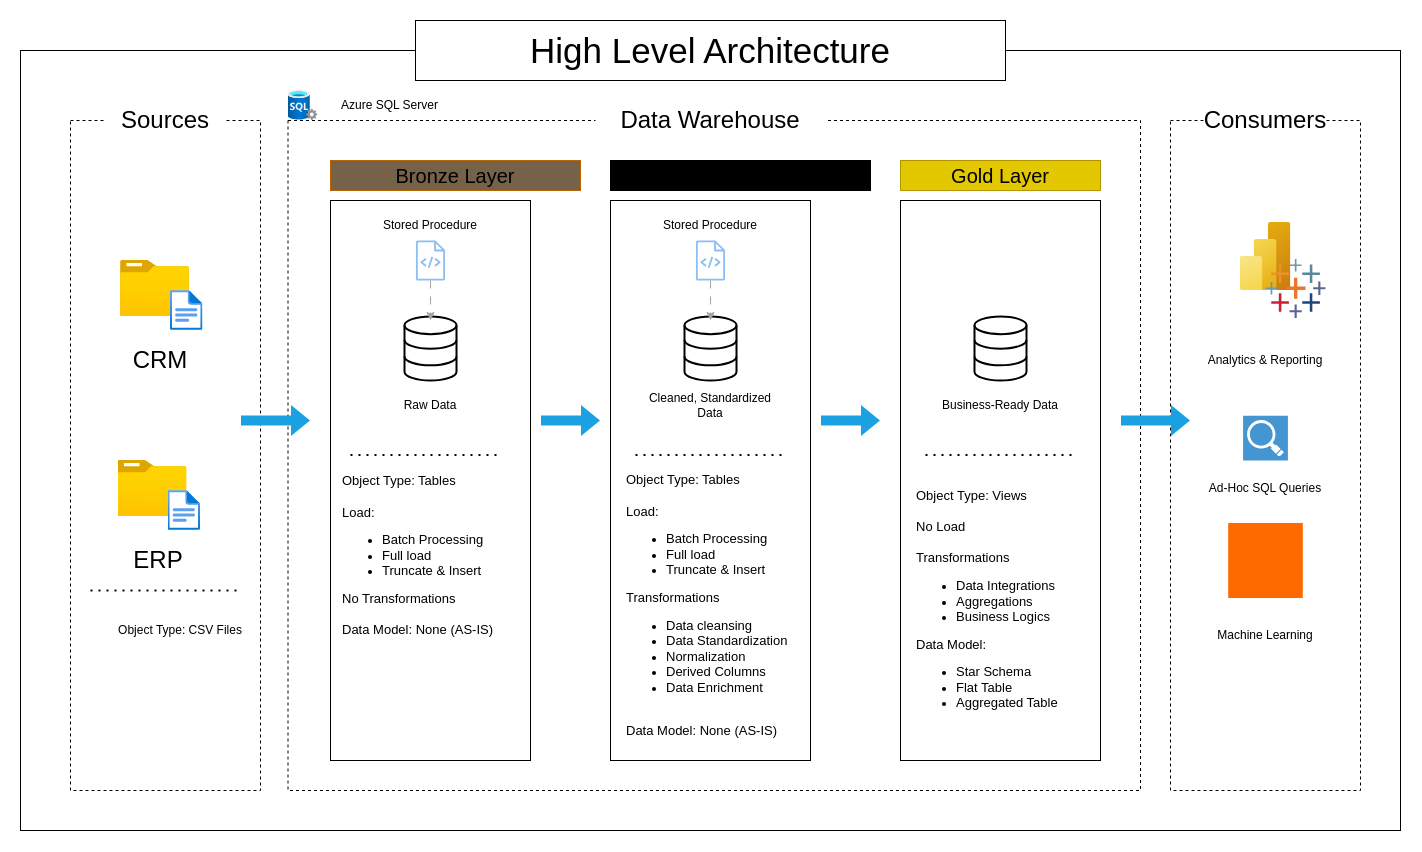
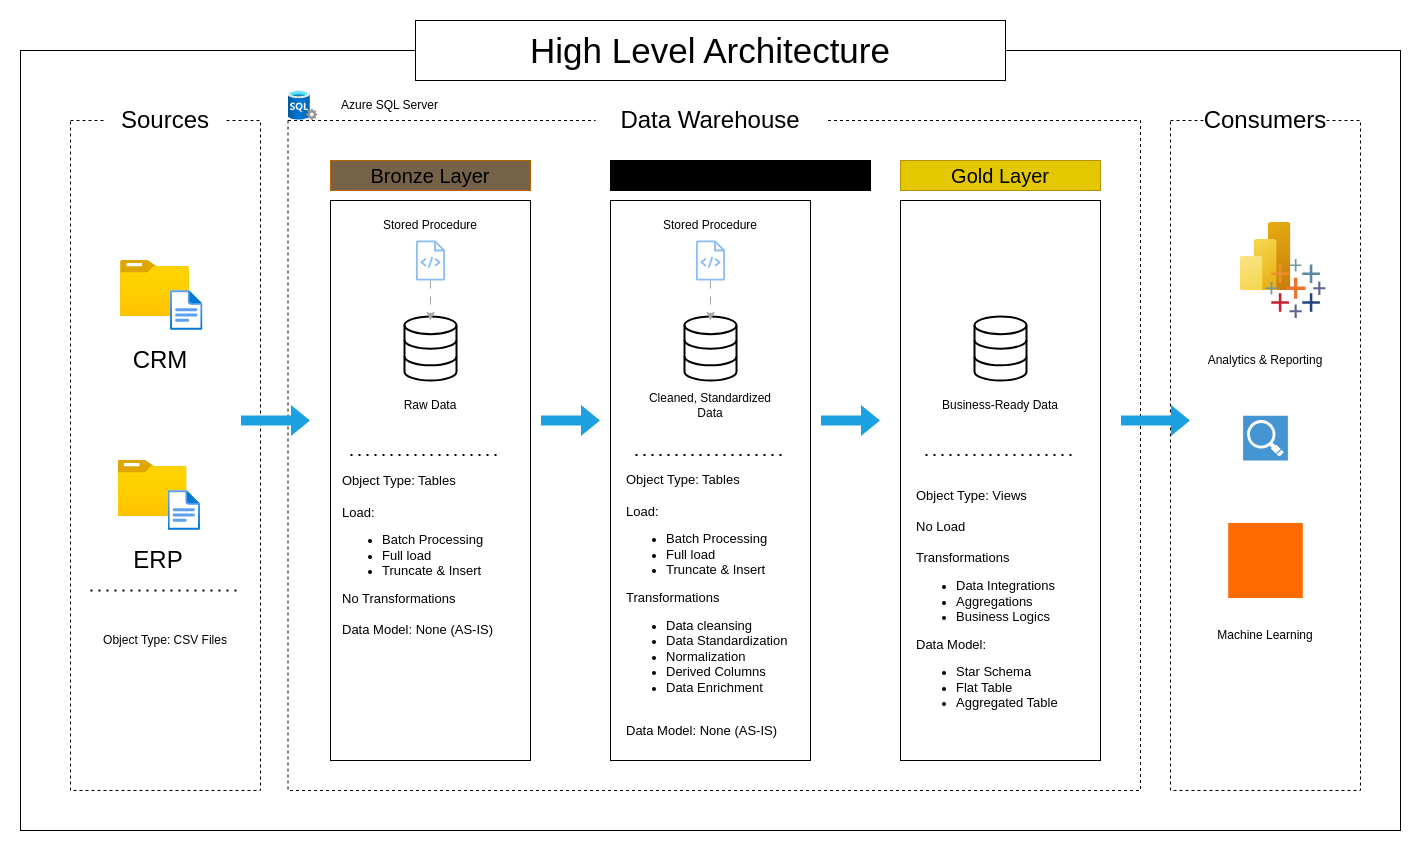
(456, 176) -> (431, 176)
(1266, 489) -> none
(181, 631) -> (166, 641)
